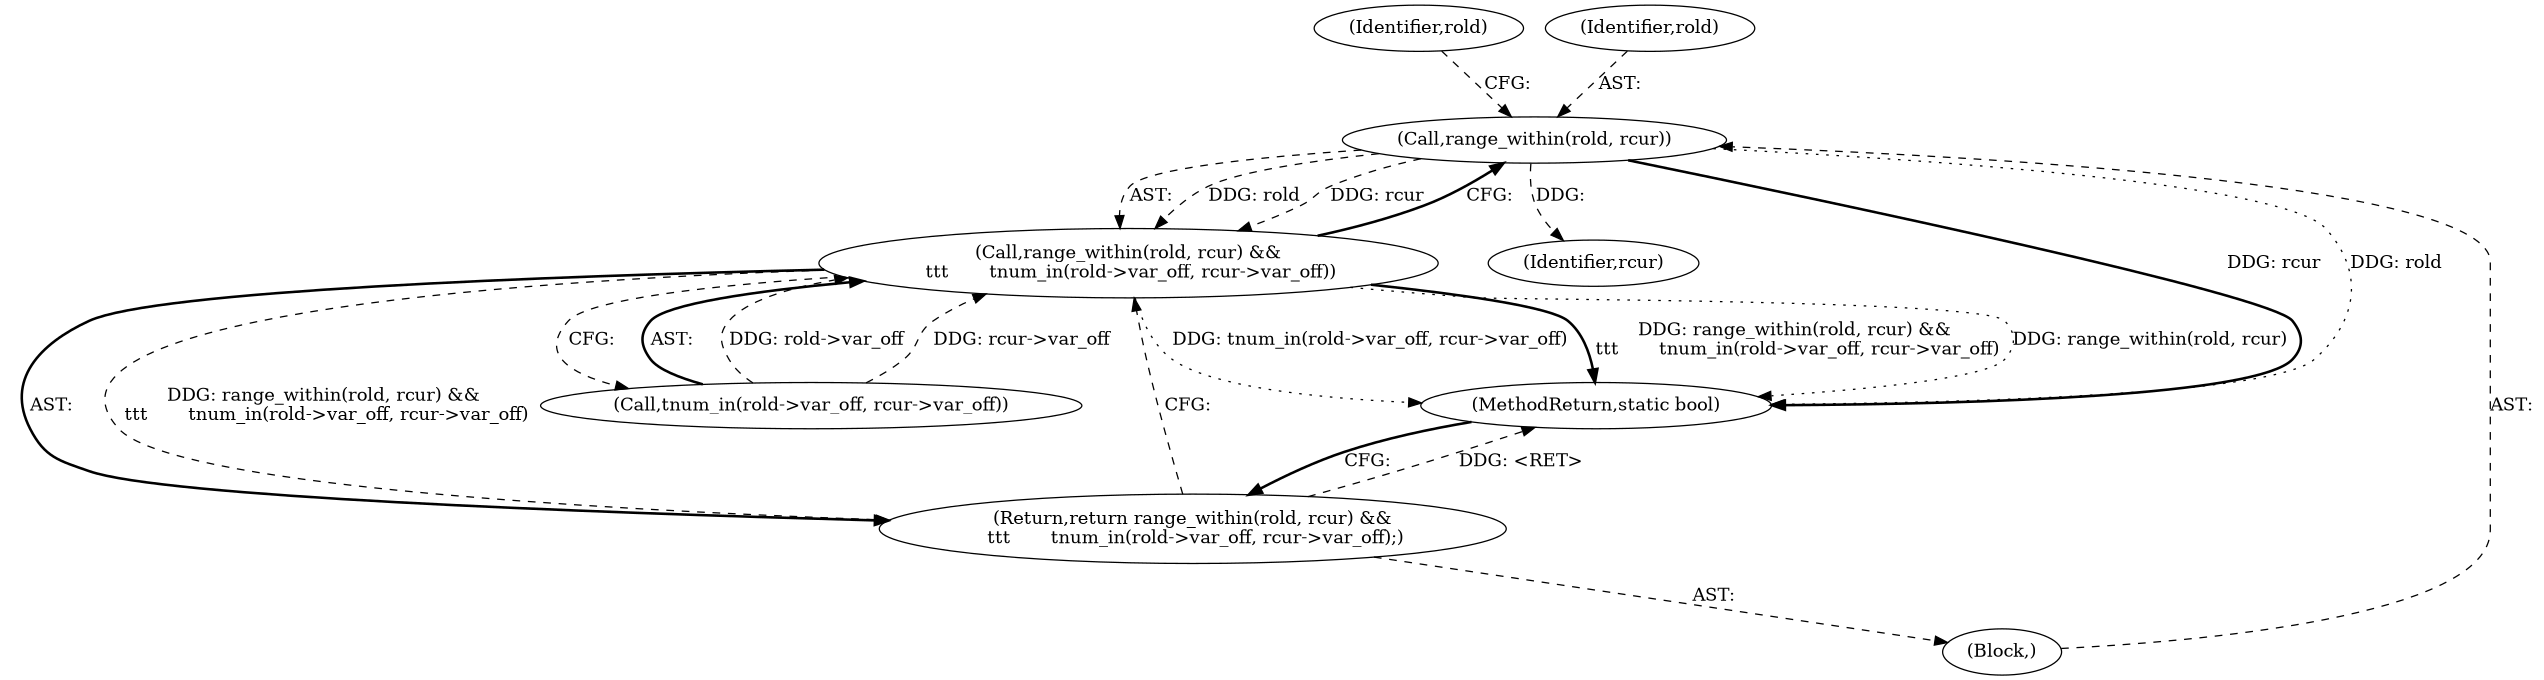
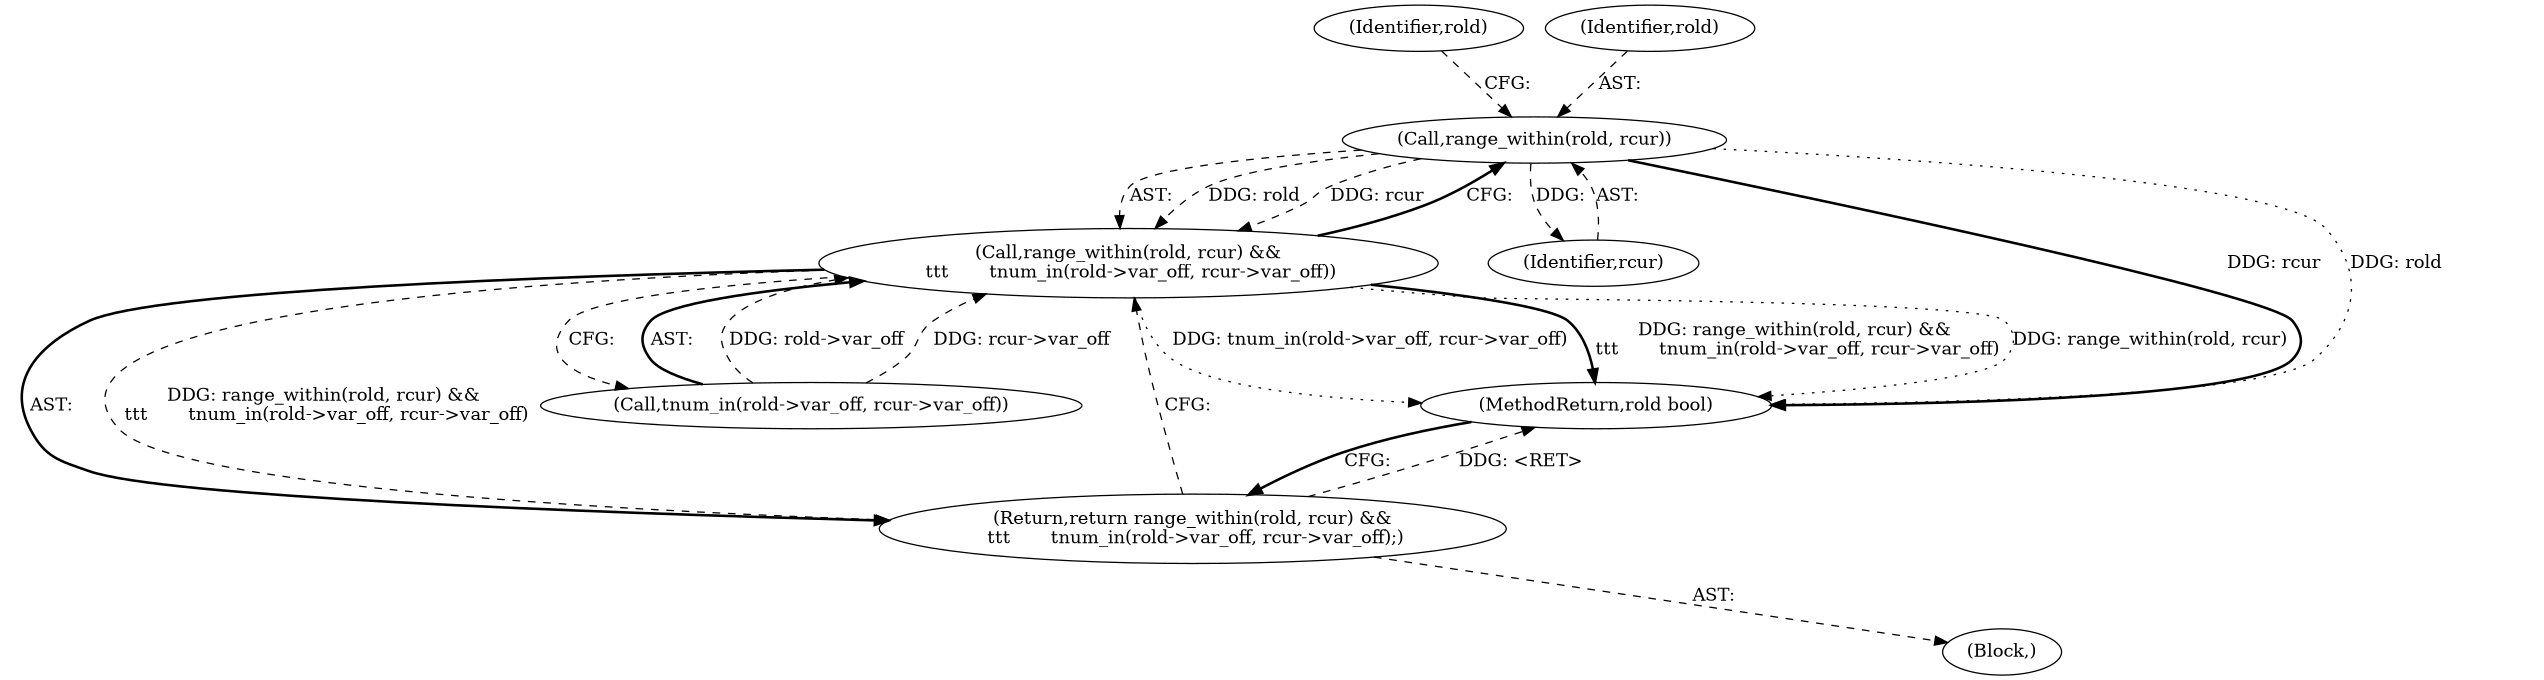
(2476, 244) -> (1597, 204)
(1596, 406) -> (1596, 406)
